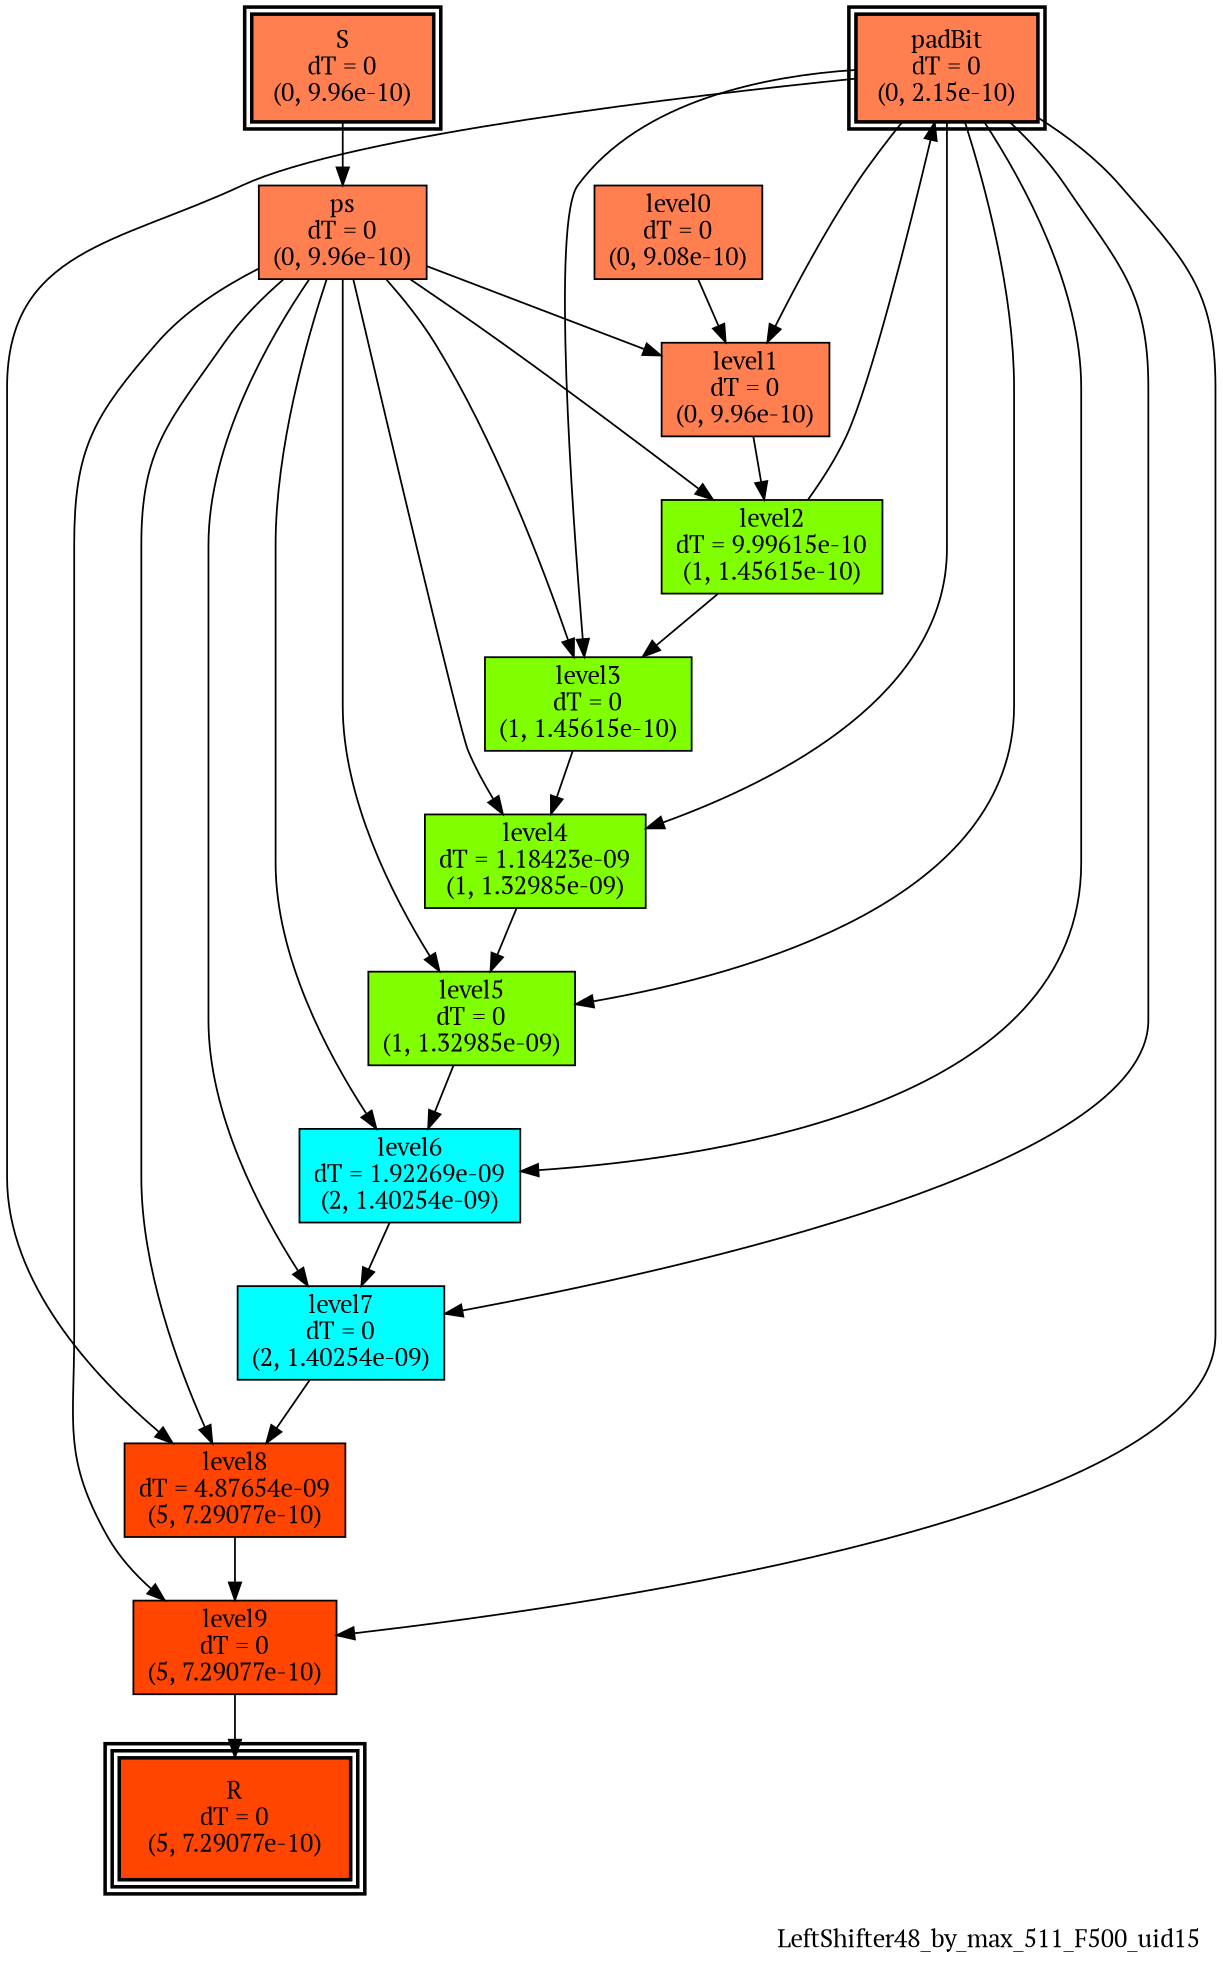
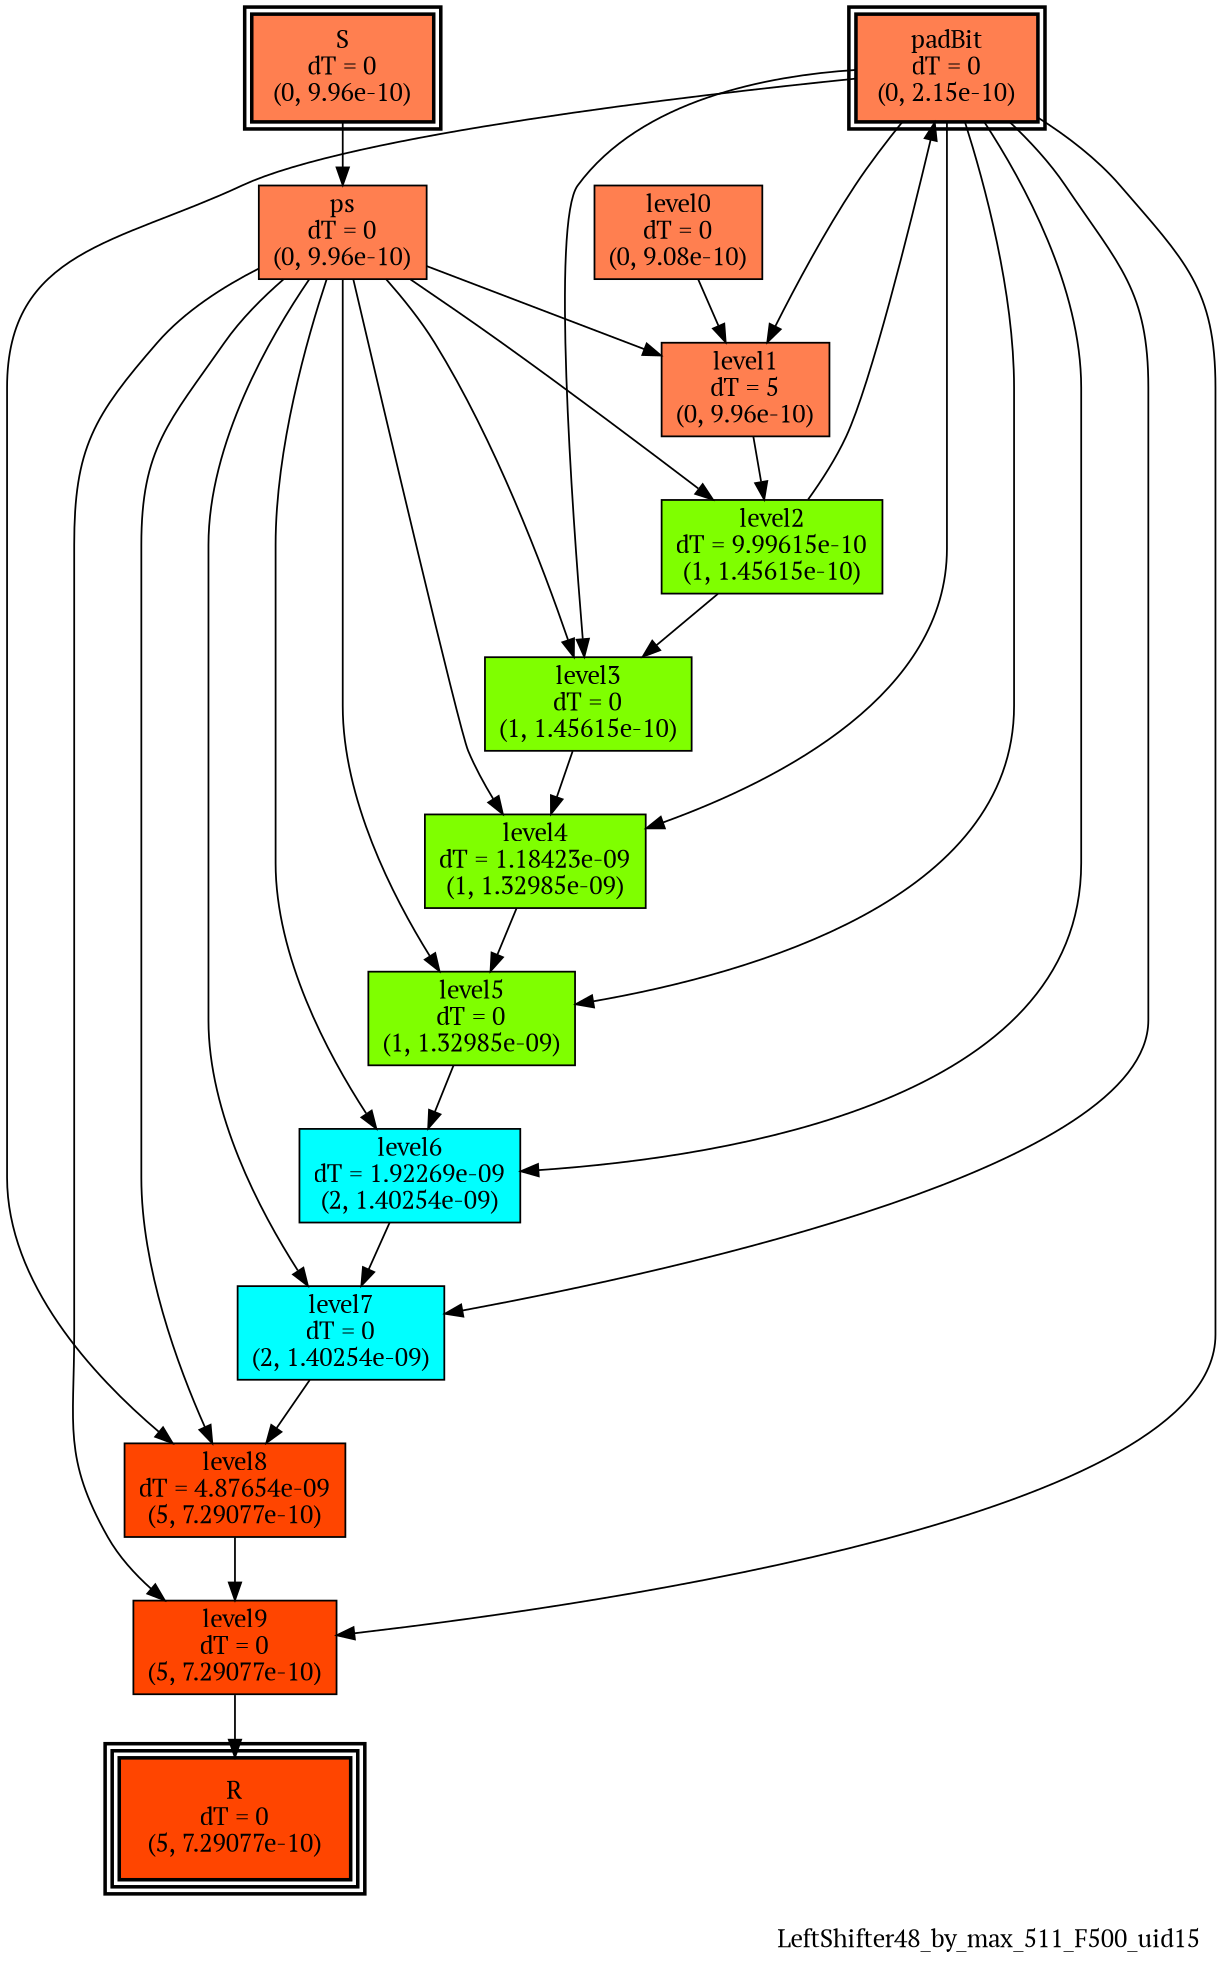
(746, 390) -> (746, 390)
